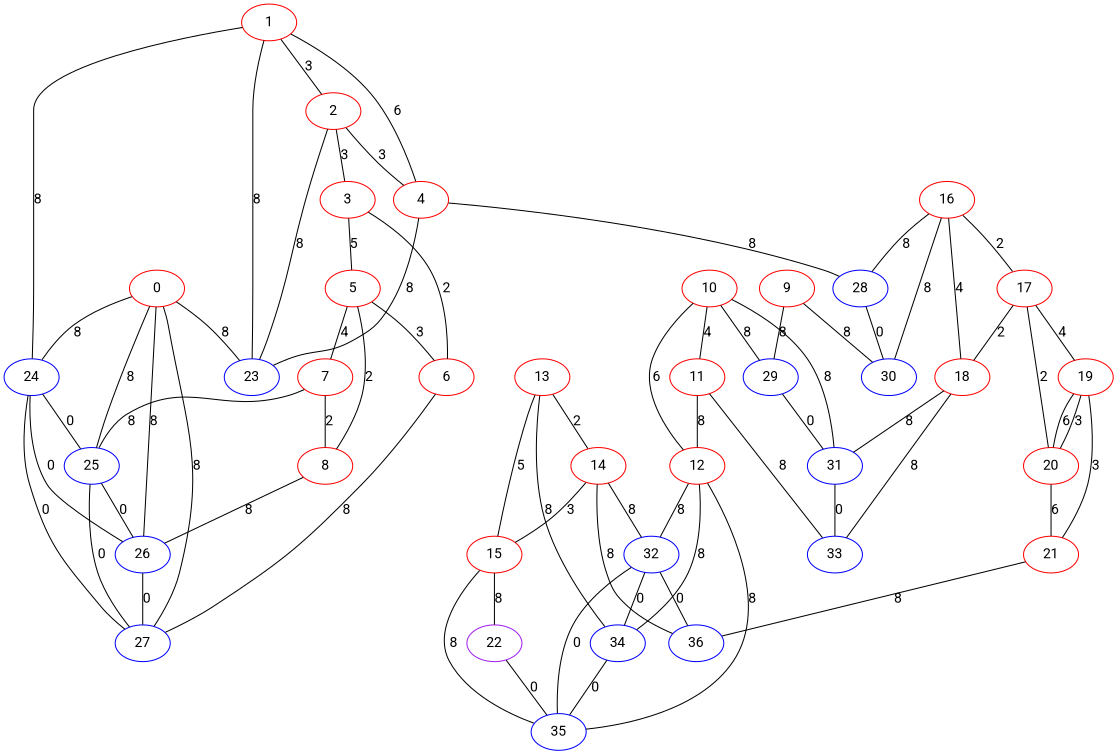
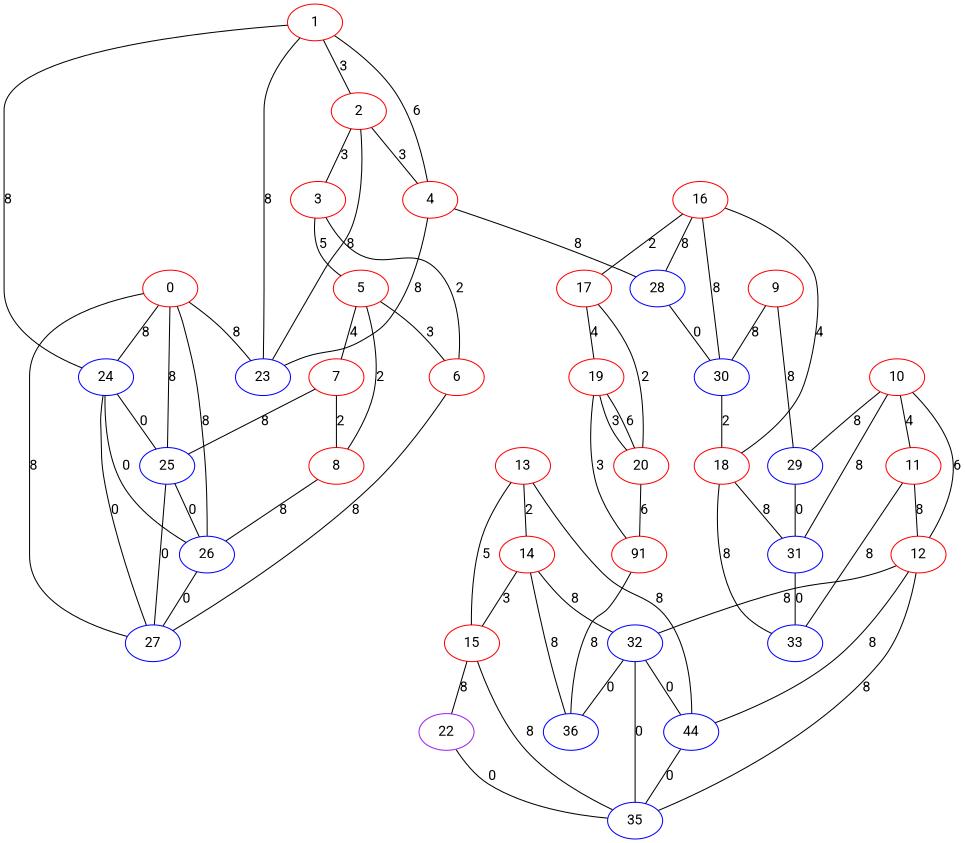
(993, 333) -> (722, 422)
(1051, 555) -> (639, 555)
(618, 643) -> (691, 732)
